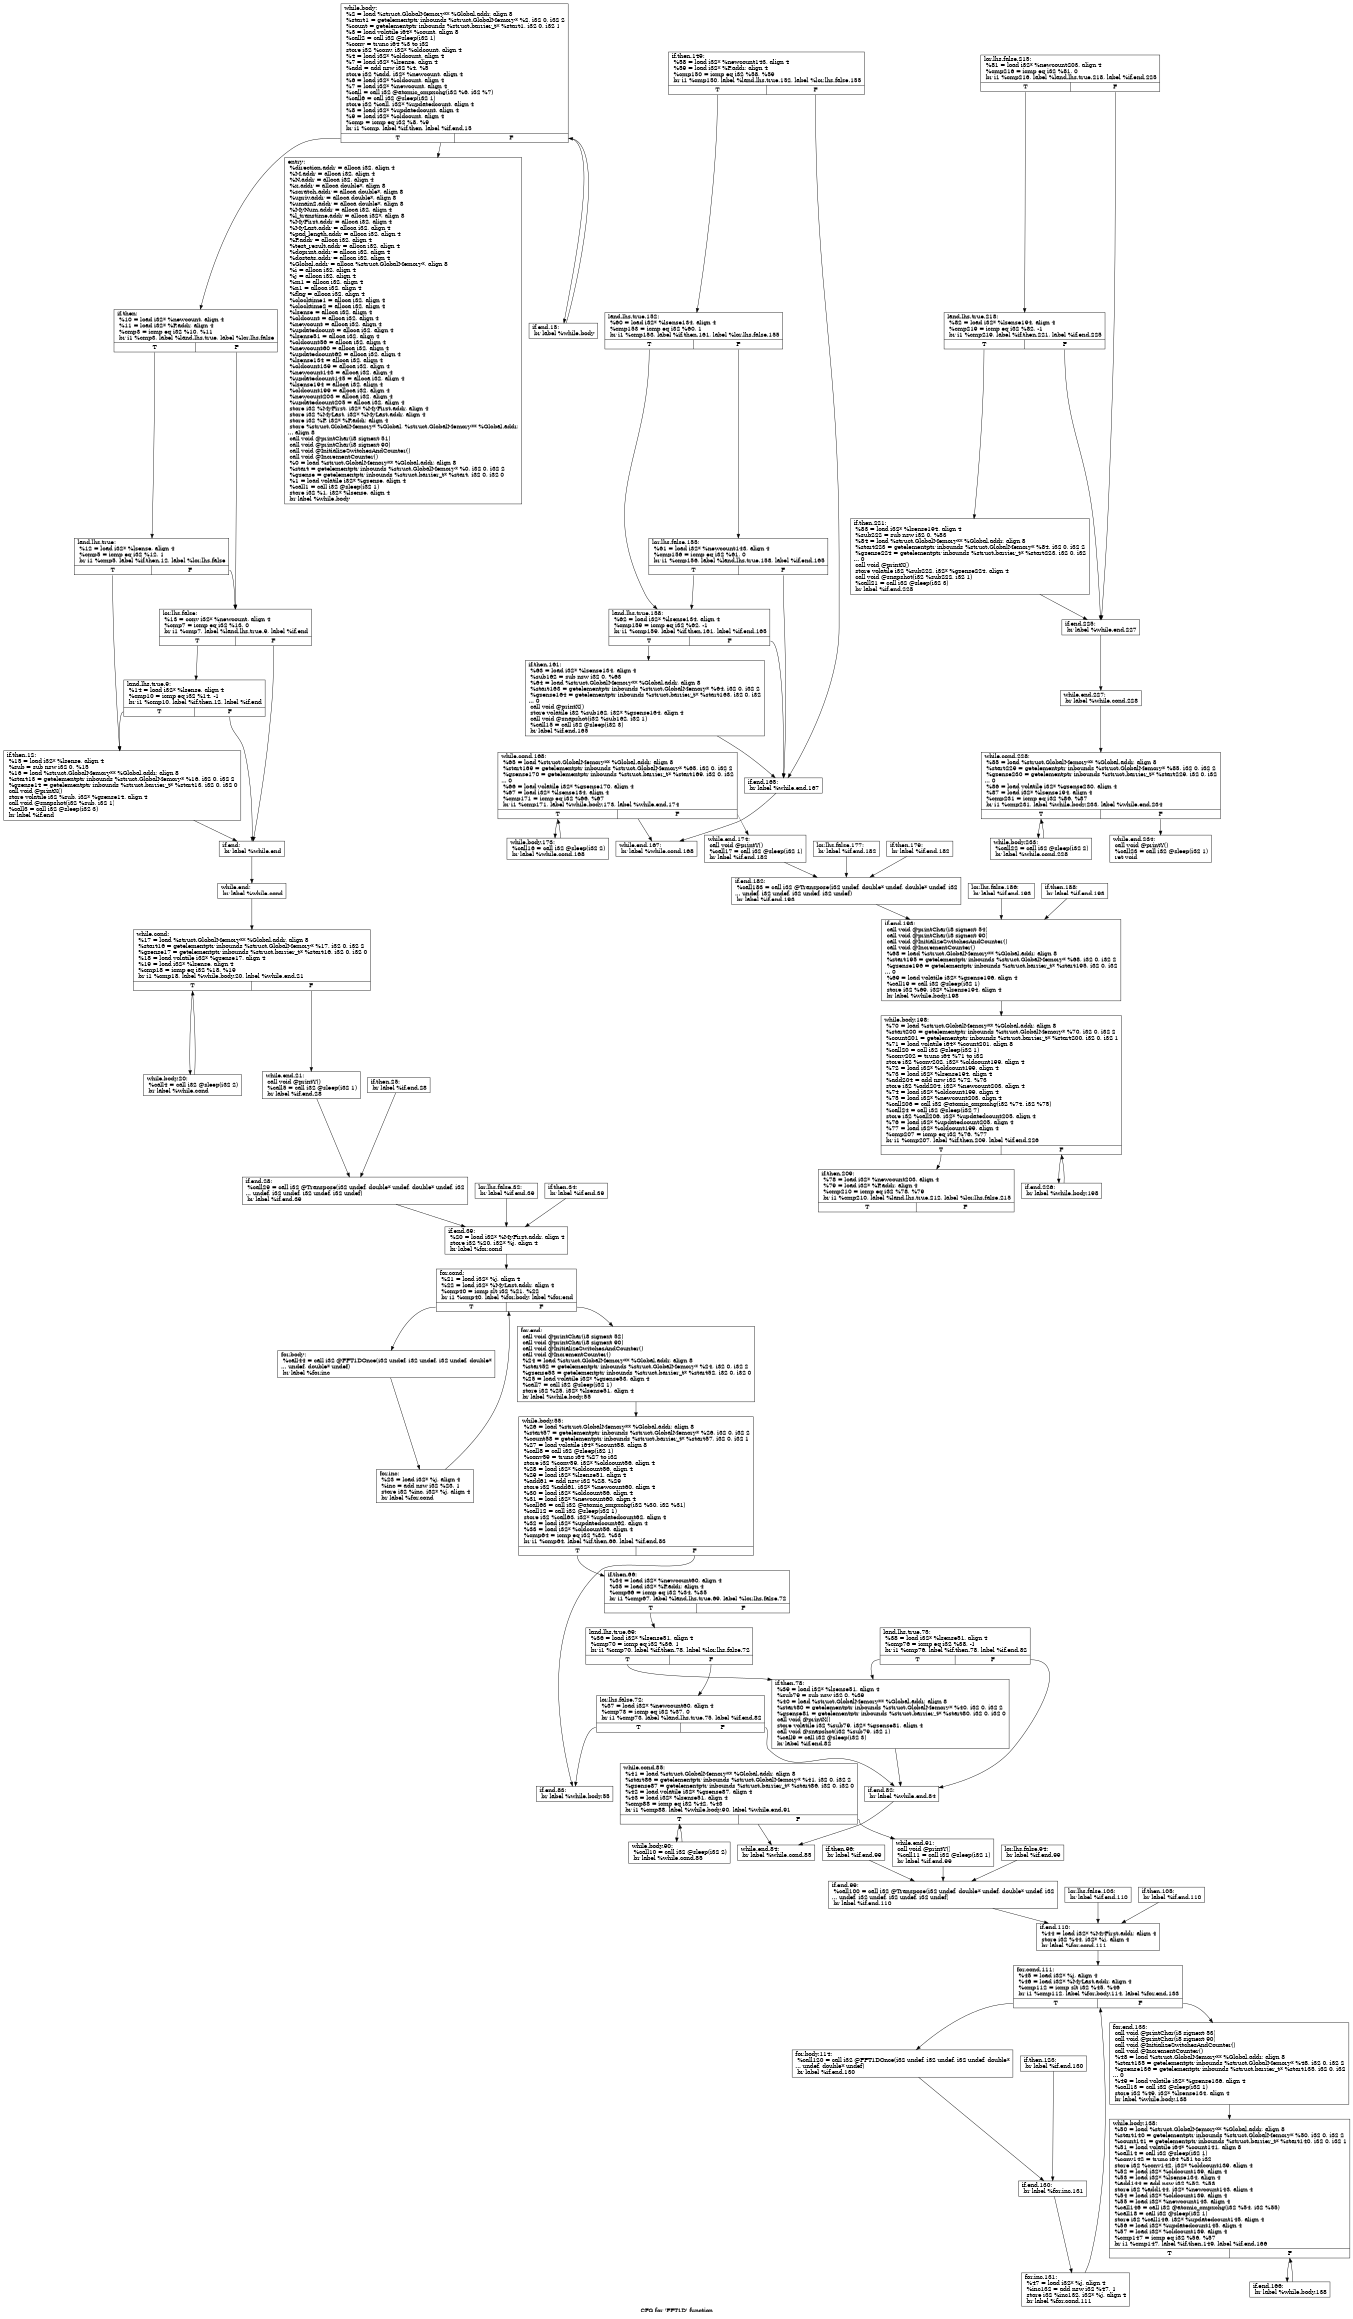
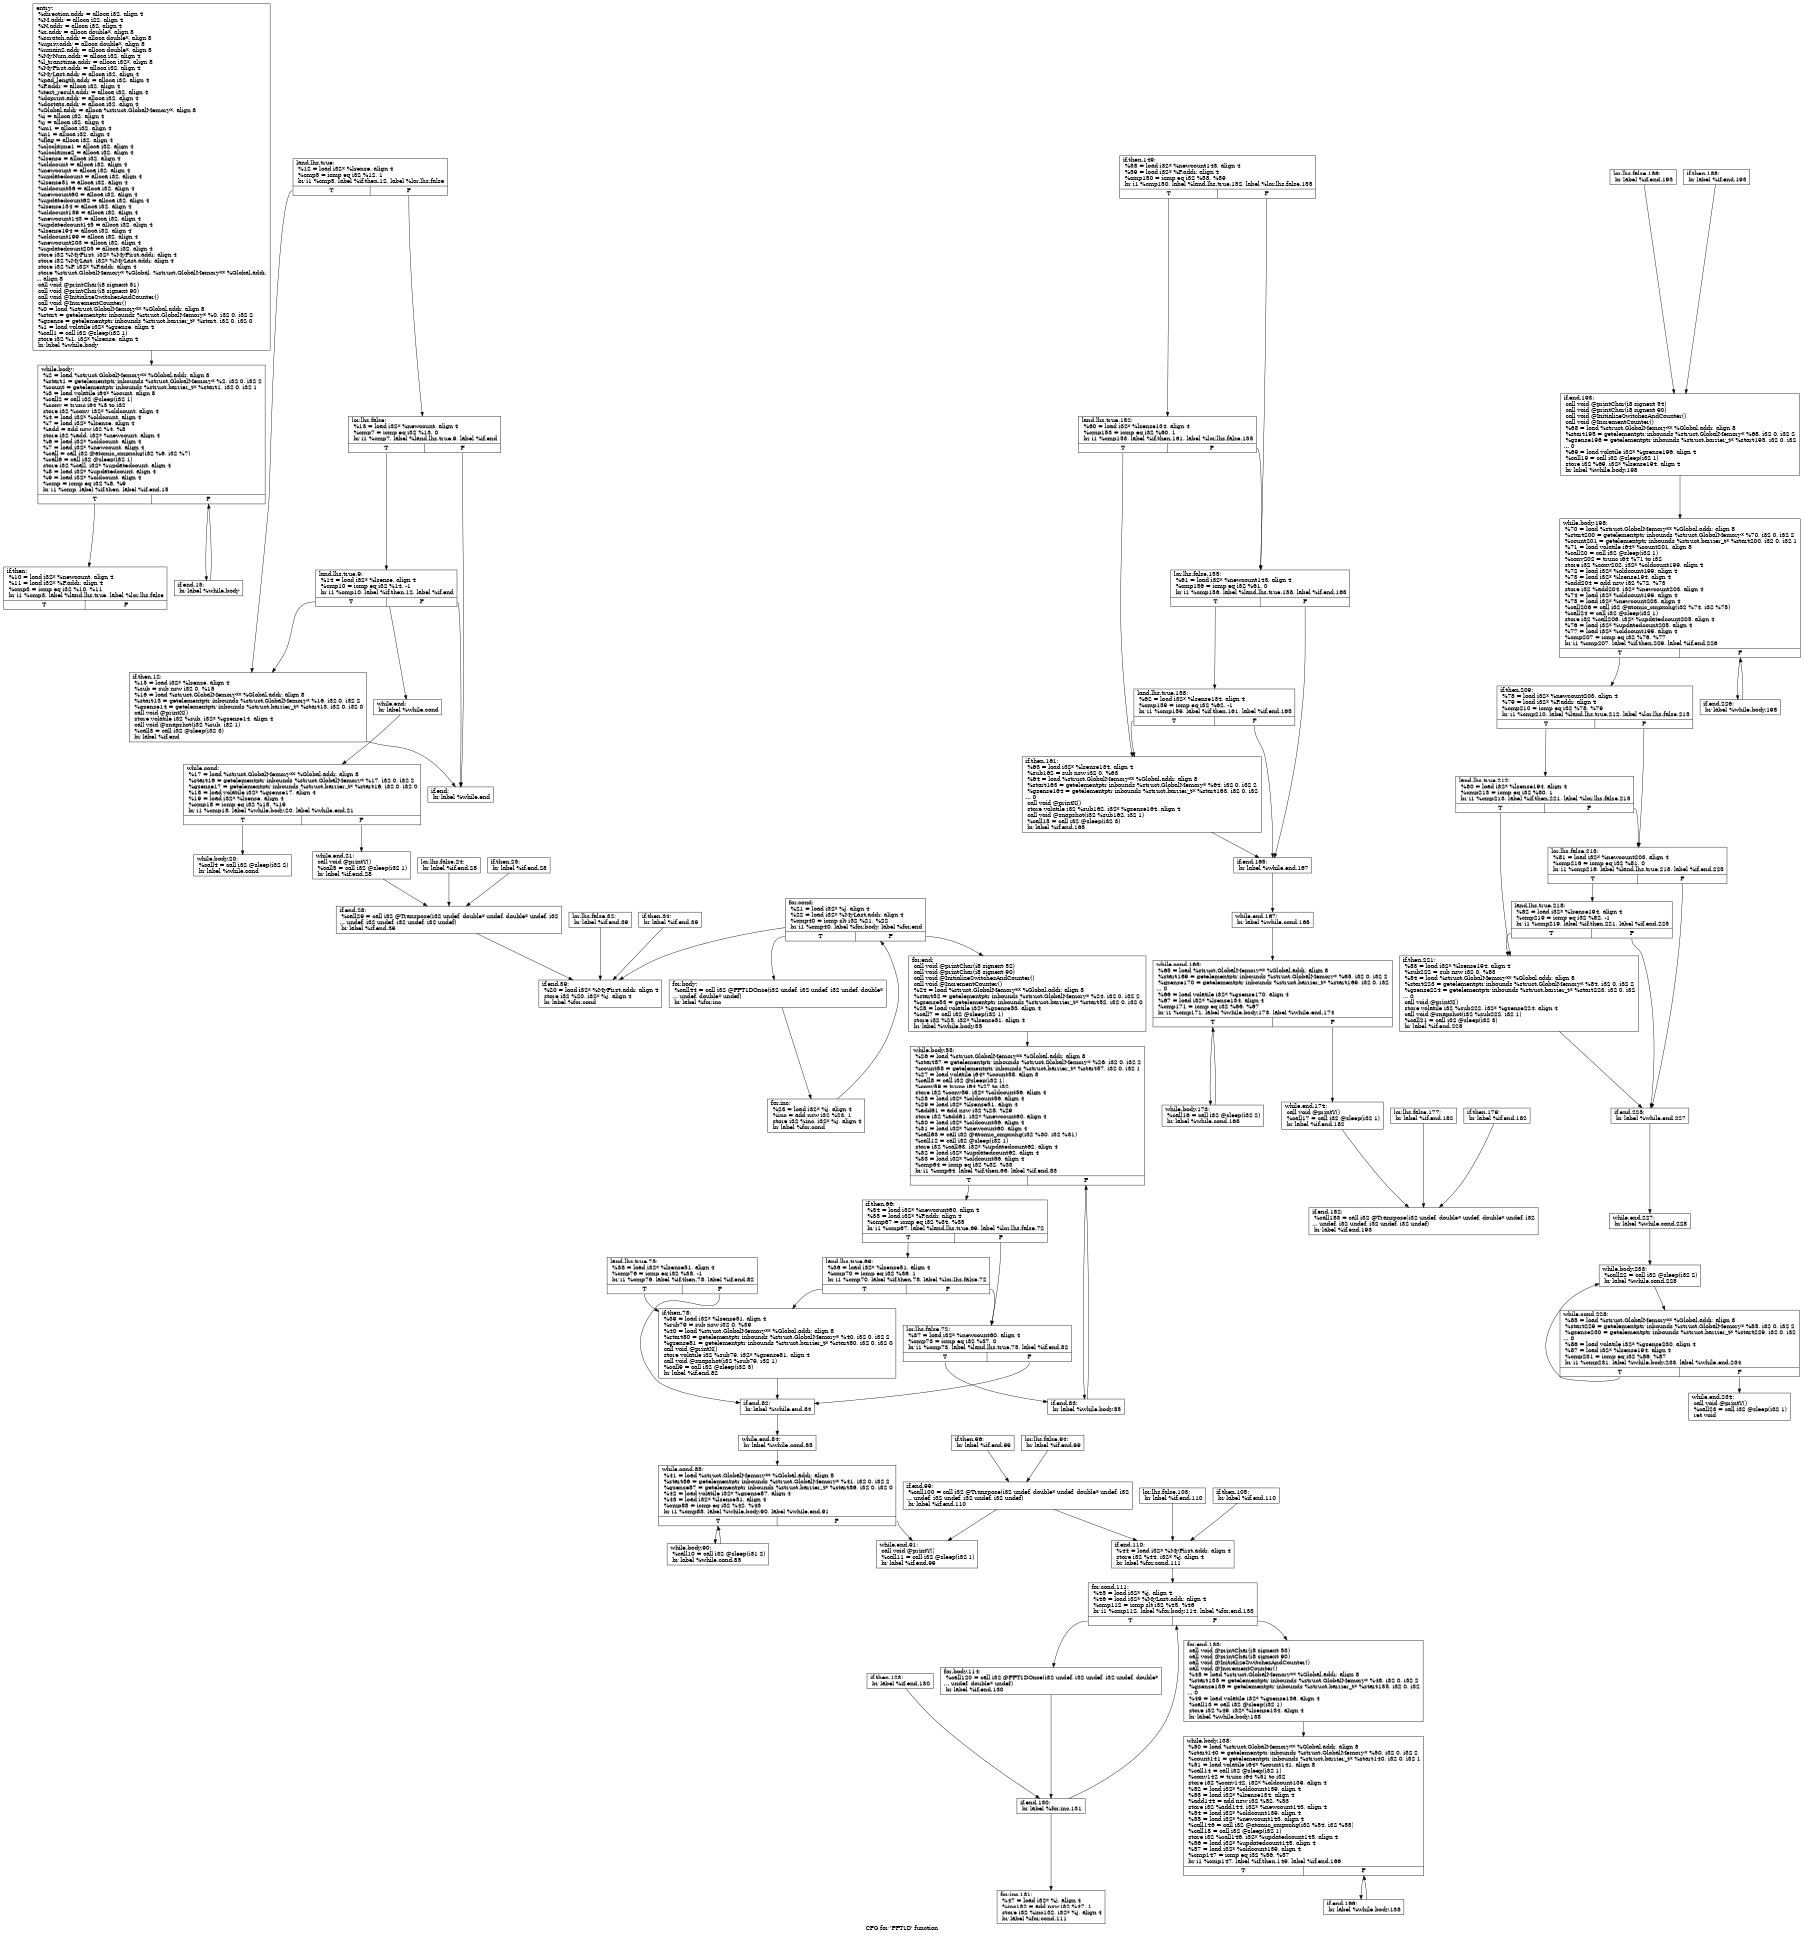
(440, 148) -> (152, 356)
(331, 174) -> (80, 20)
(836, 439) -> (1265, 382)
(154, 443) -> none
(236, 479) -> none
(628, 480) -> (1121, 603)
(217, 620) -> (405, 427)
(1101, 727) -> (1650, 1245)
none -> (1642, 786)
none -> (1545, 795)
(644, 828) -> (1273, 942)
none -> (449, 865)
(252, 868) -> (398, 651)
(891, 911) -> none
(195, 1035) -> none
(932, 1110) -> (1611, 614)
(506, 1259) -> (701, 944)
none -> (998, 1282)
none -> (1088, 1294)
(657, 1593) -> (915, 1222)
(764, 1833) -> (777, 1456)
(679, 1852) -> (718, 1554)
(943, 1872) -> (974, 1524)
(1105, 2143) -> (1157, 1735)
